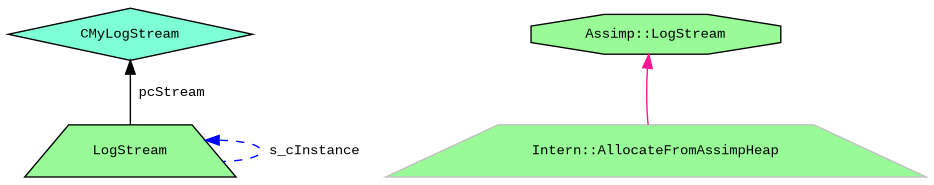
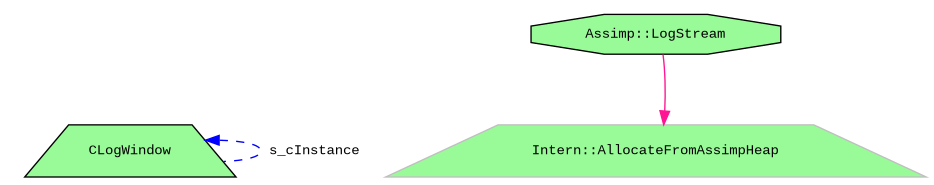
(130, 34) -> none
(647, 97) -> (665, 83)
(130, 151) -> (130, 151)
